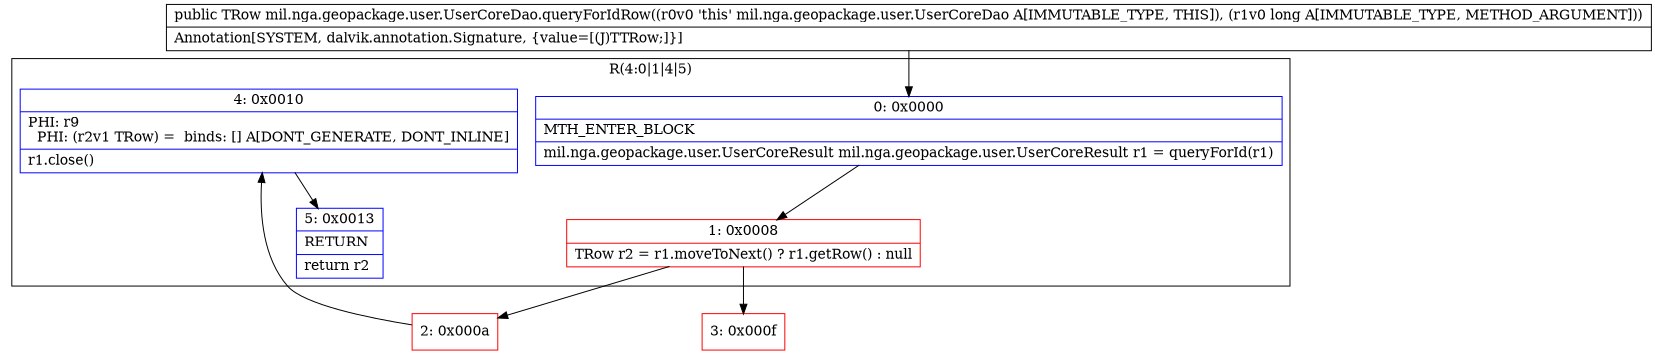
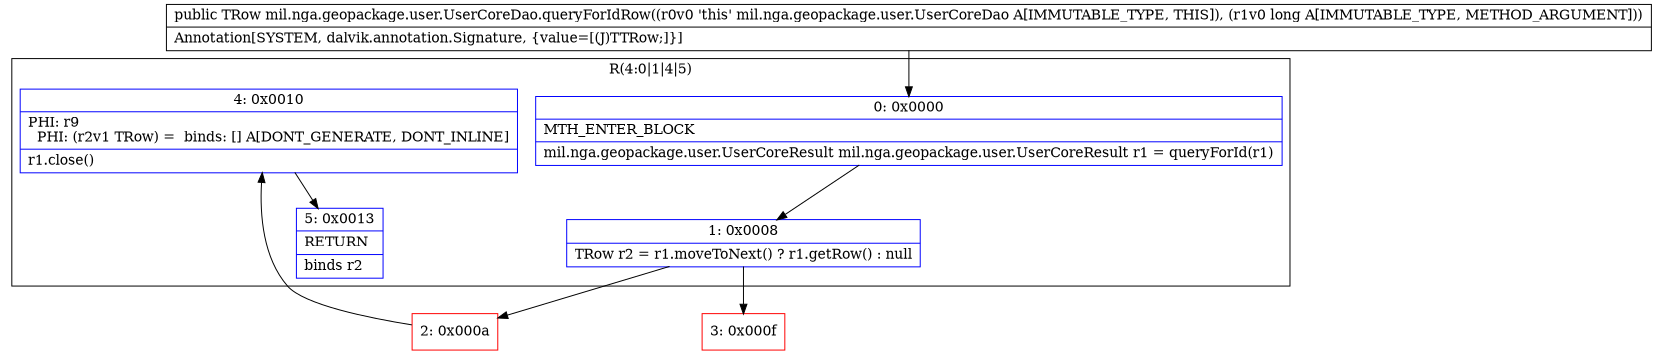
(743, 243) -> (743, 243)
(337, 266) -> (334, 266)
